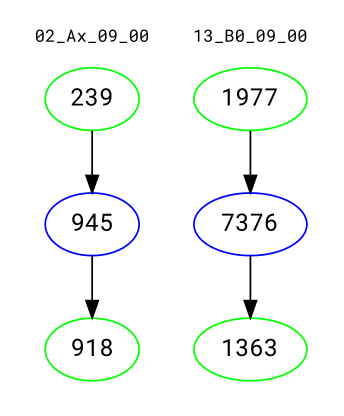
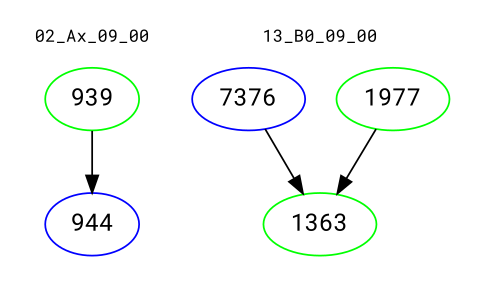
(92, 99) -> (92, 99)
(250, 153) -> (361, 154)
(92, 224) -> (92, 224)
(92, 350) -> none
